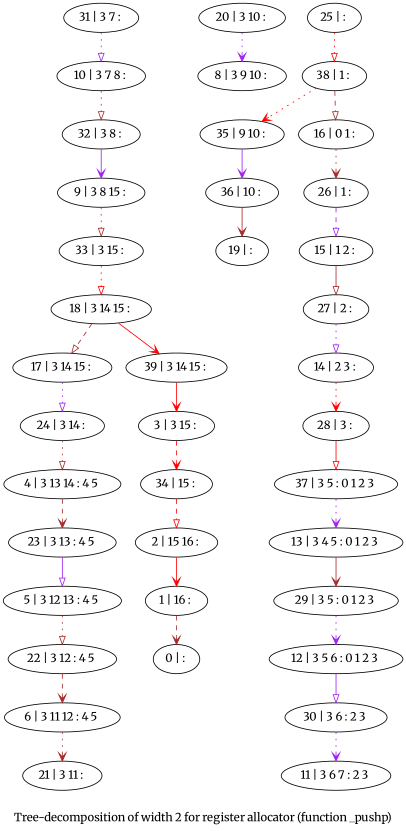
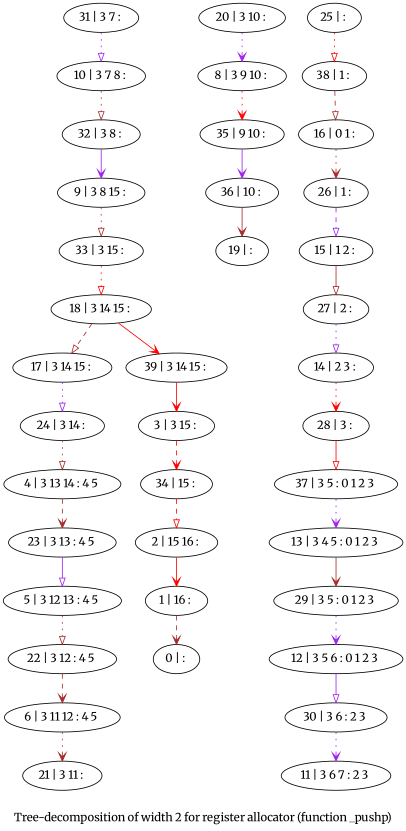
(293, 103) -> (242, 101)
